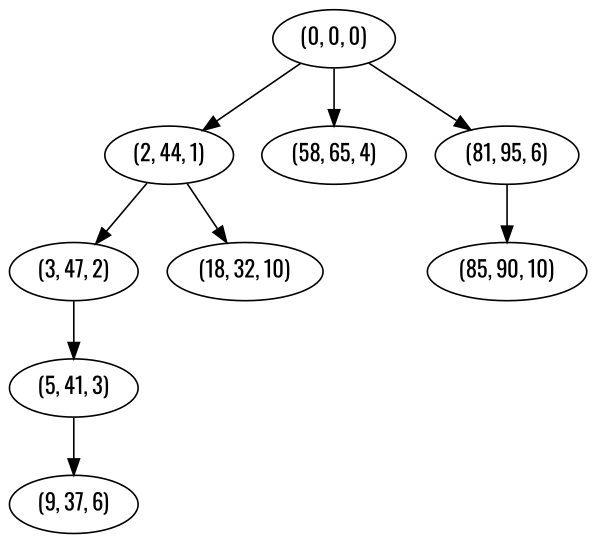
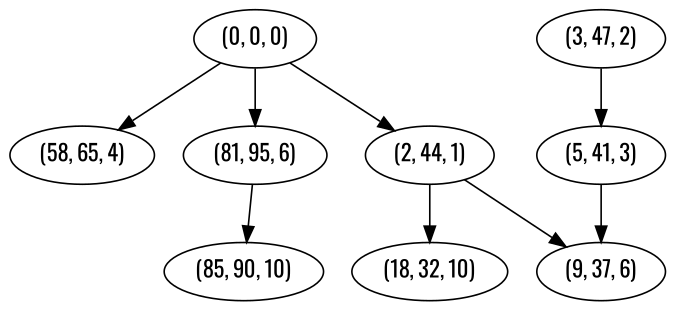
(127, 207) -> (508, 209)
